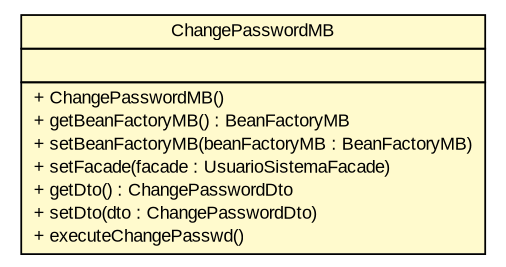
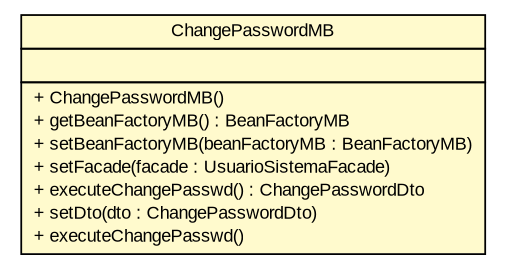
(164, 190) -> (229, 190)
